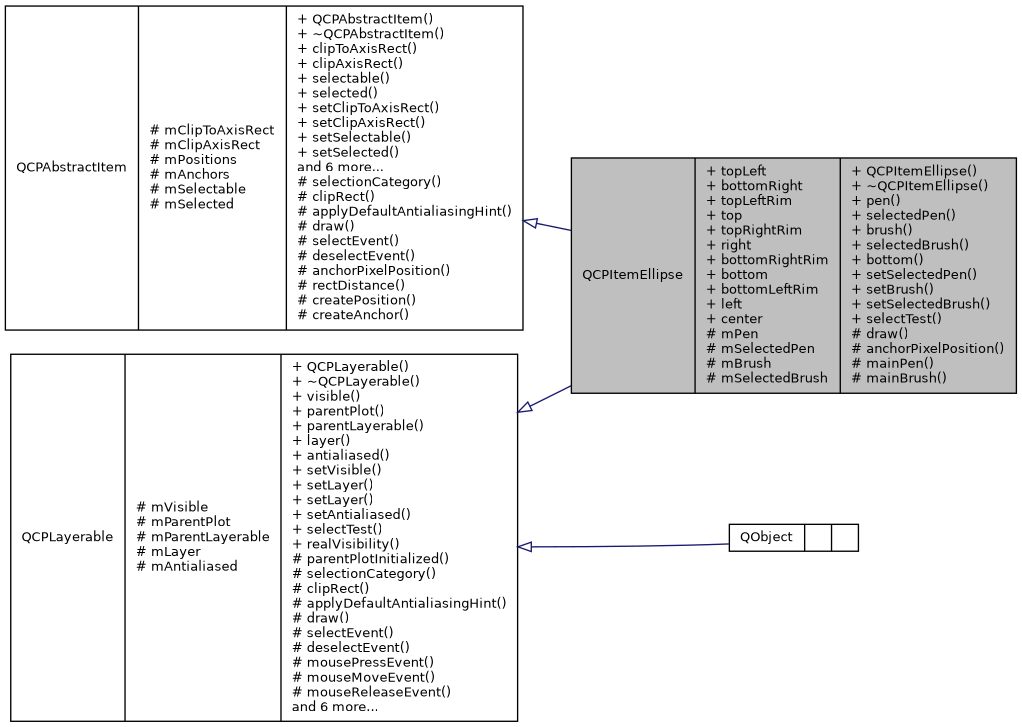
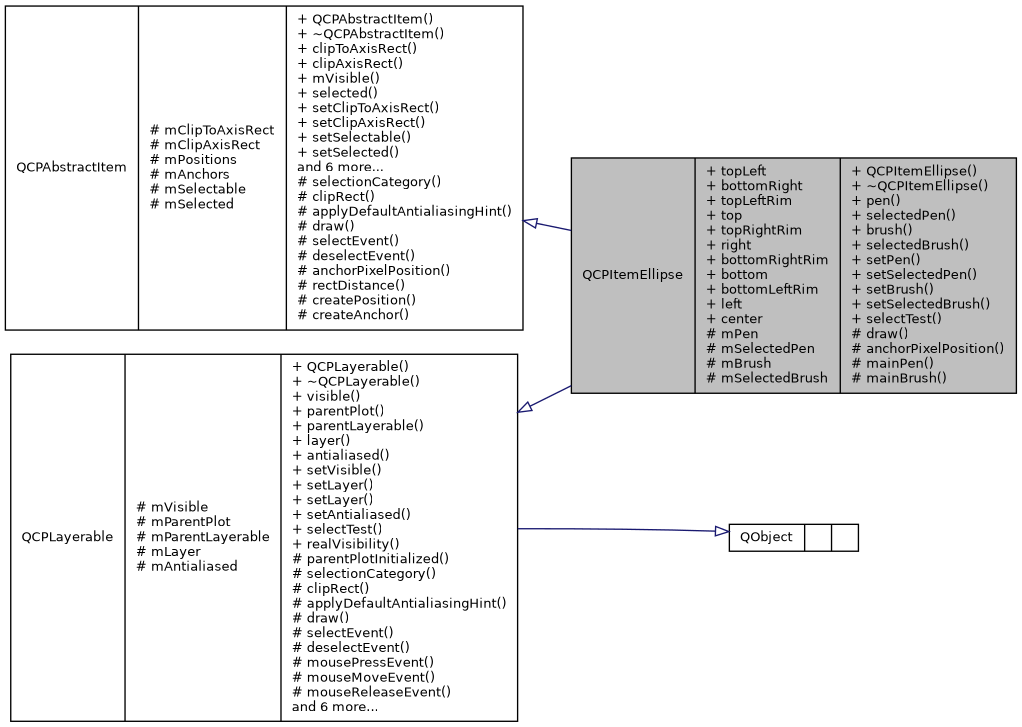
(344, 79) -> (339, 79)
(888, 260) -> (886, 260)
(630, 546) -> (617, 529)
